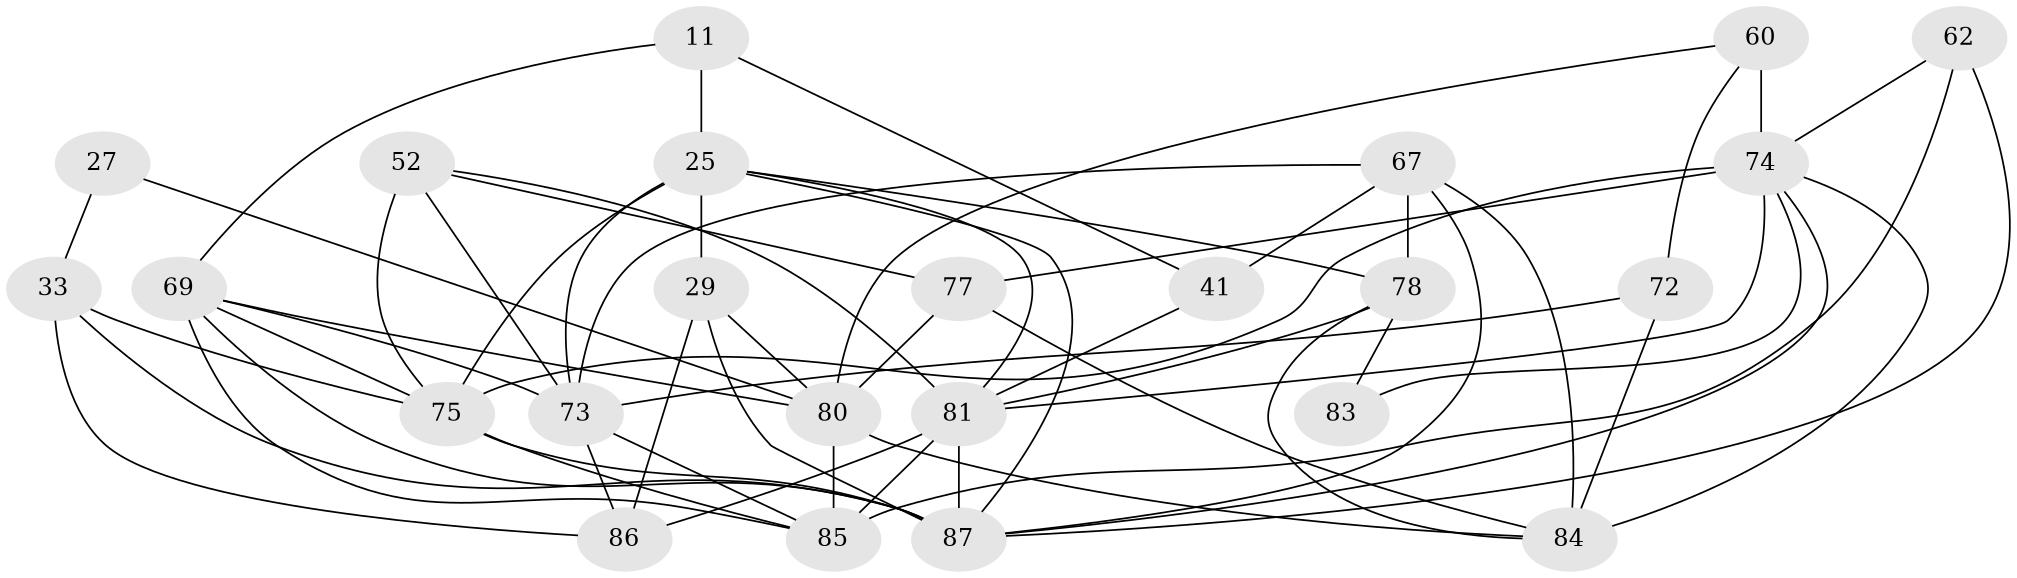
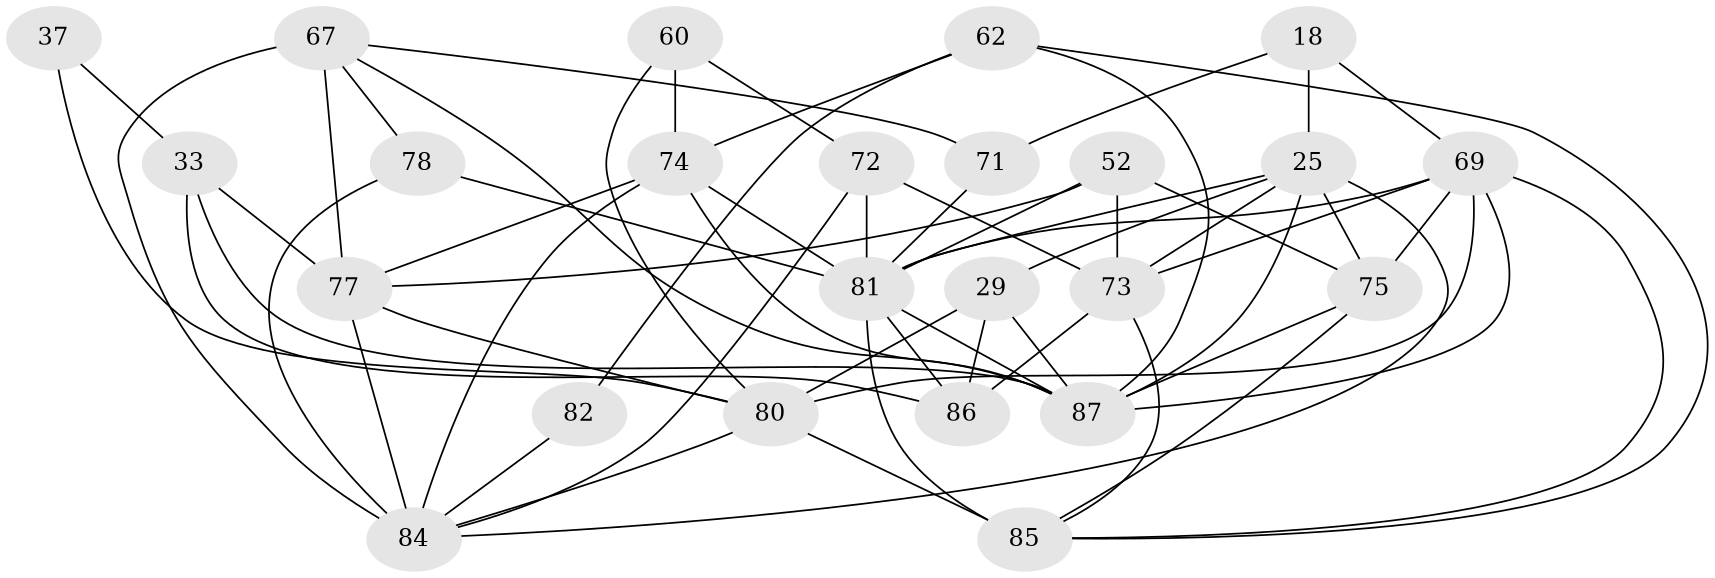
(701, 38) -> (1309, 38)
(103, 164) -> (54, 38)
(924, 185) -> (333, 164)
(1041, 216) -> (1059, 473)
none -> (1192, 219)
none -> (867, 226)
(1216, 289) -> (992, 164)
(1273, 323) -> none
(229, 357) -> (267, 226)
none -> (580, 414)
(1342, 414) -> none
